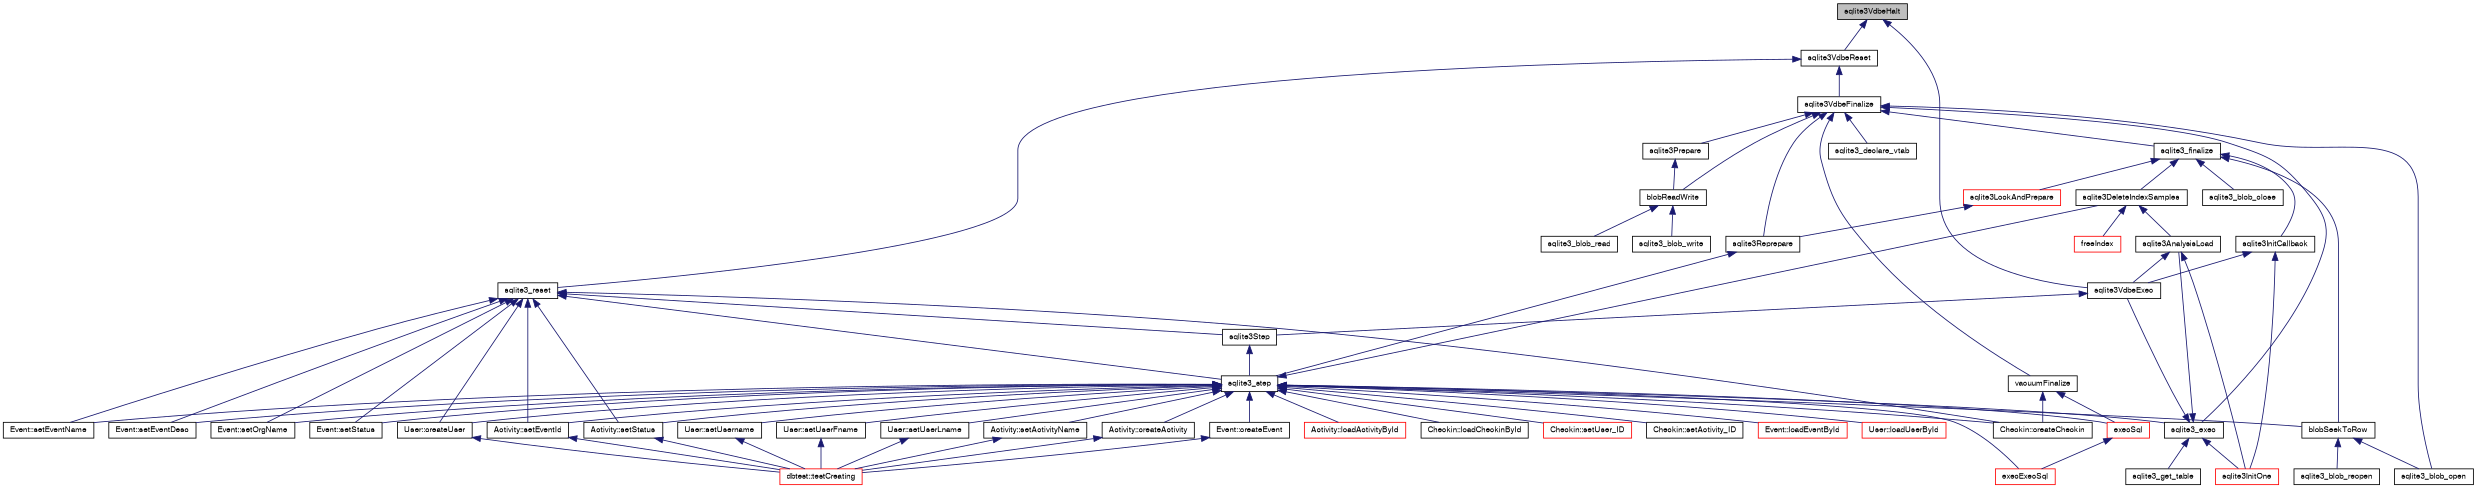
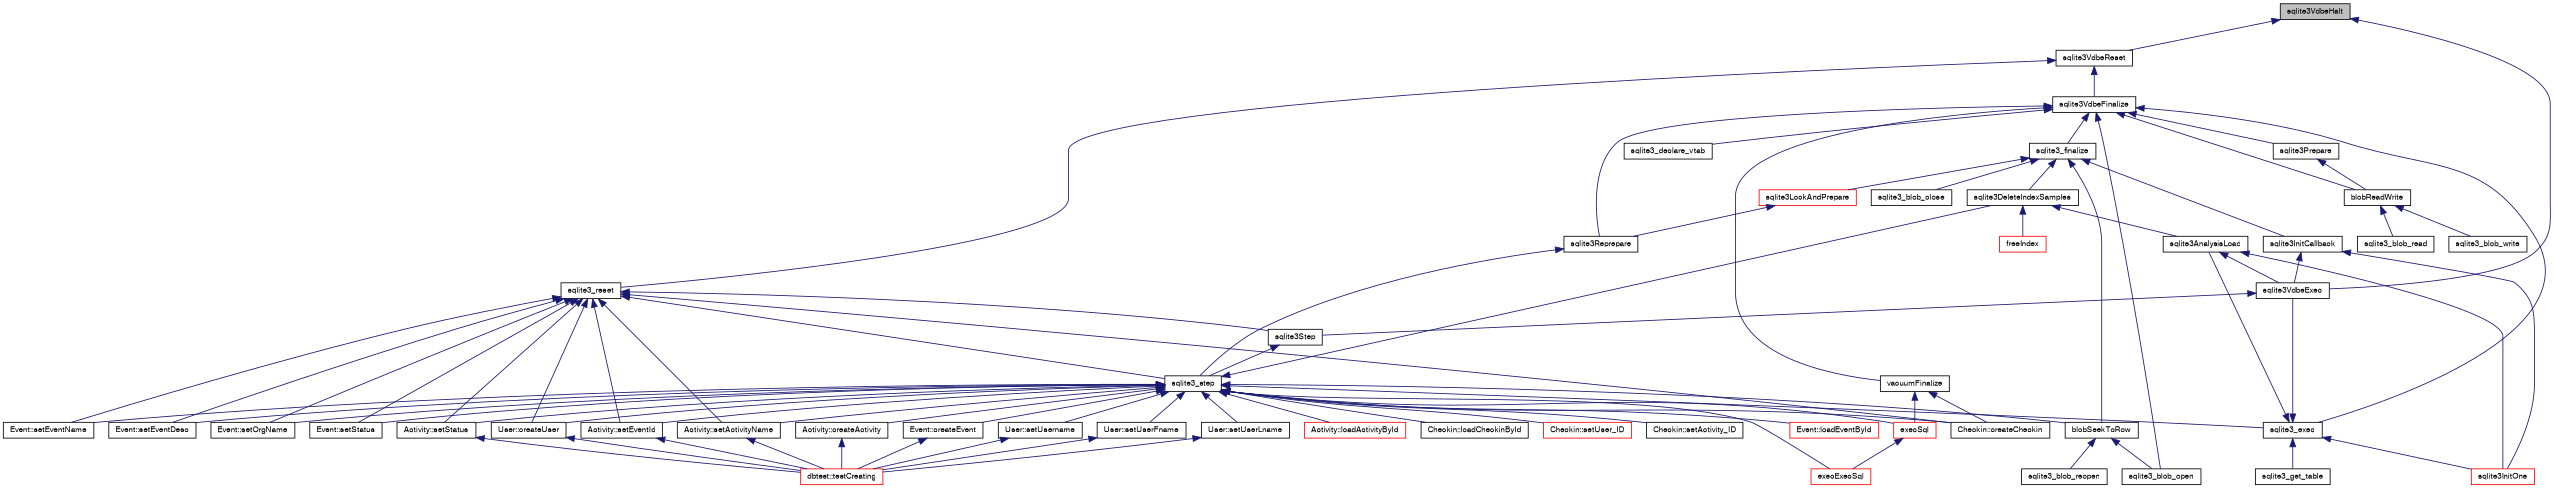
none -> (663, 364)
(1904, 430) -> none
